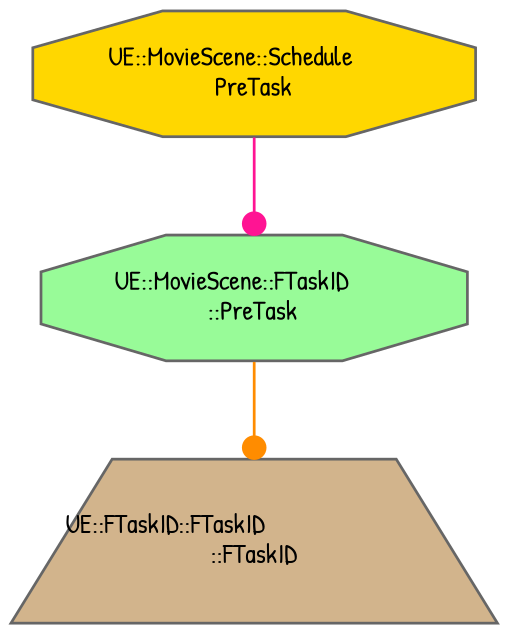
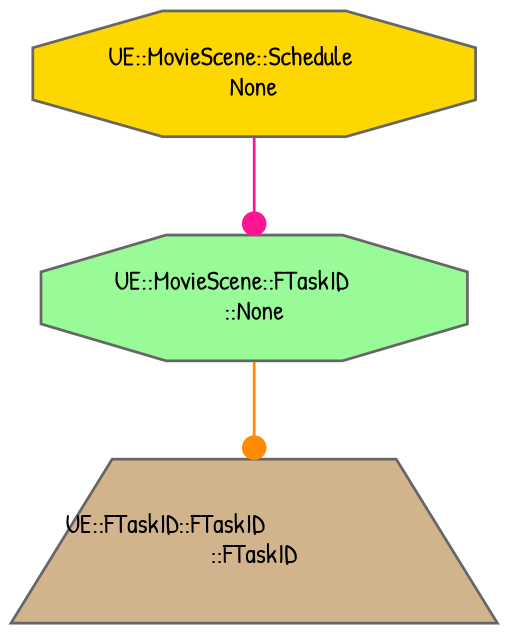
(254, 74) -> (254, 74)
(254, 298) -> (254, 298)
